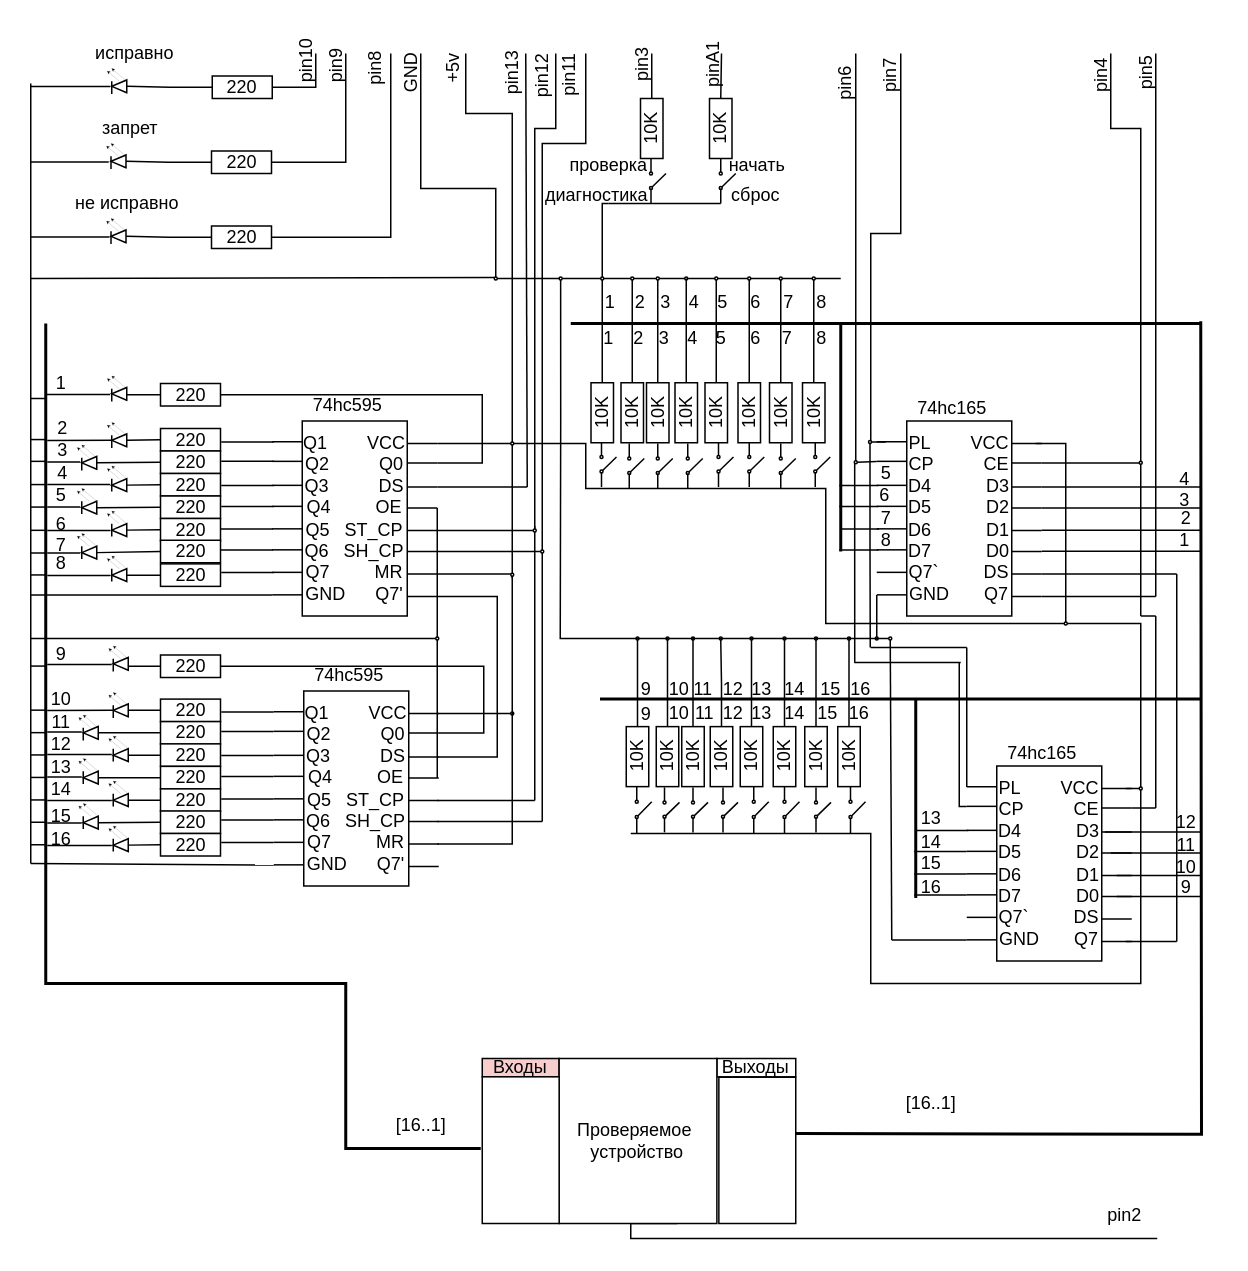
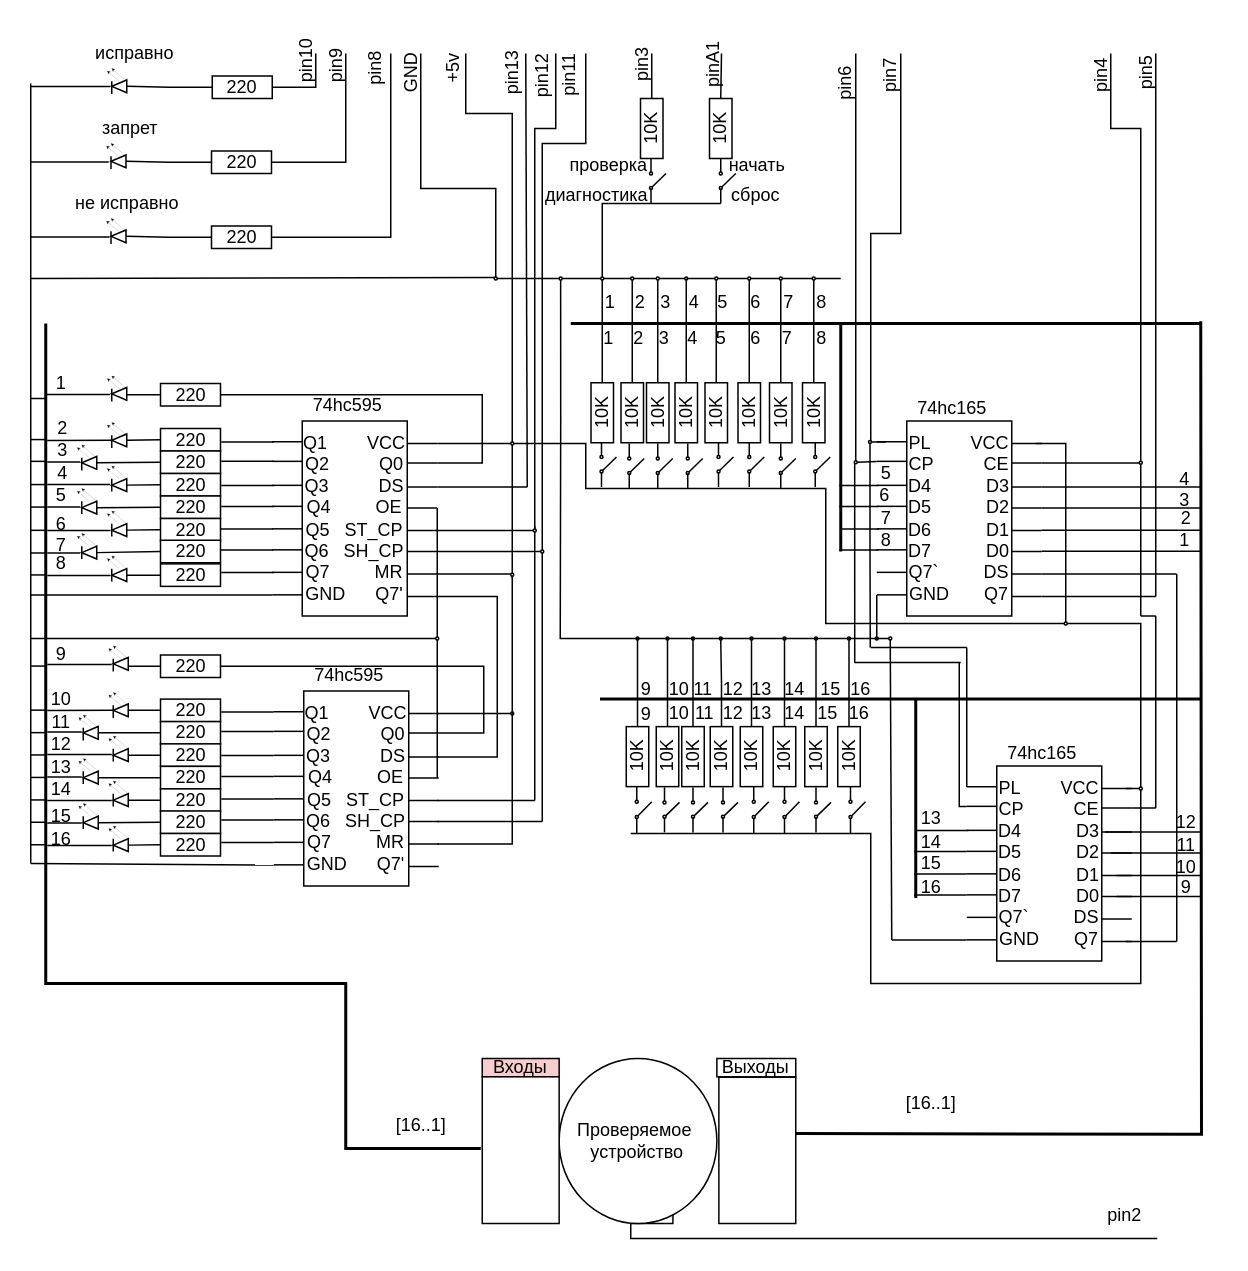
(638, 1141) -> (638, 1141)
